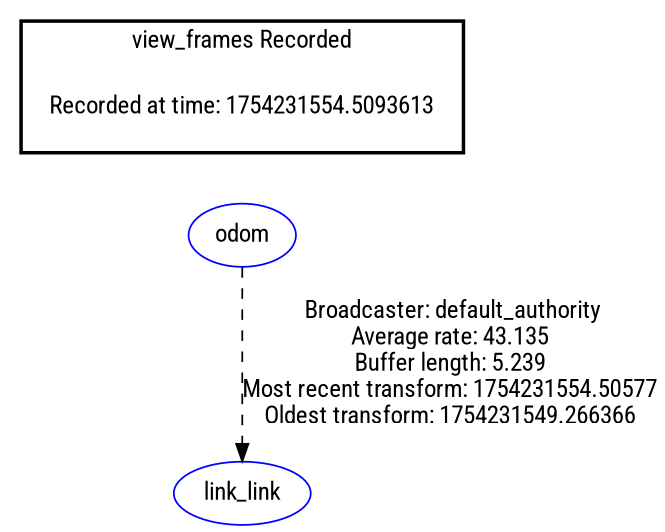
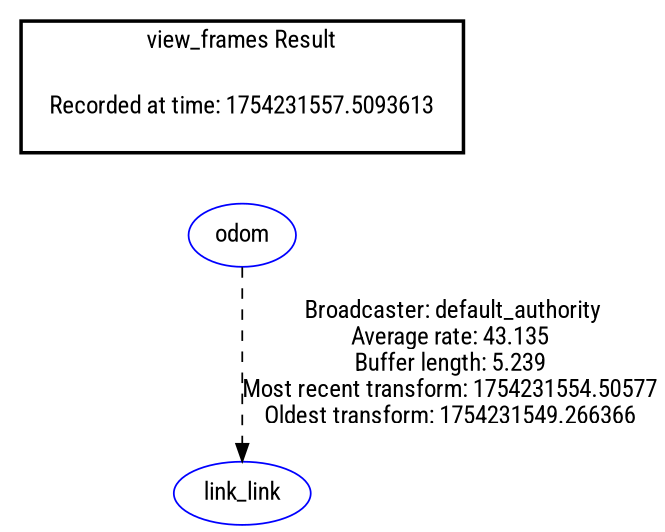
(242, 41) -> (242, 41)
(242, 107) -> (242, 107)
